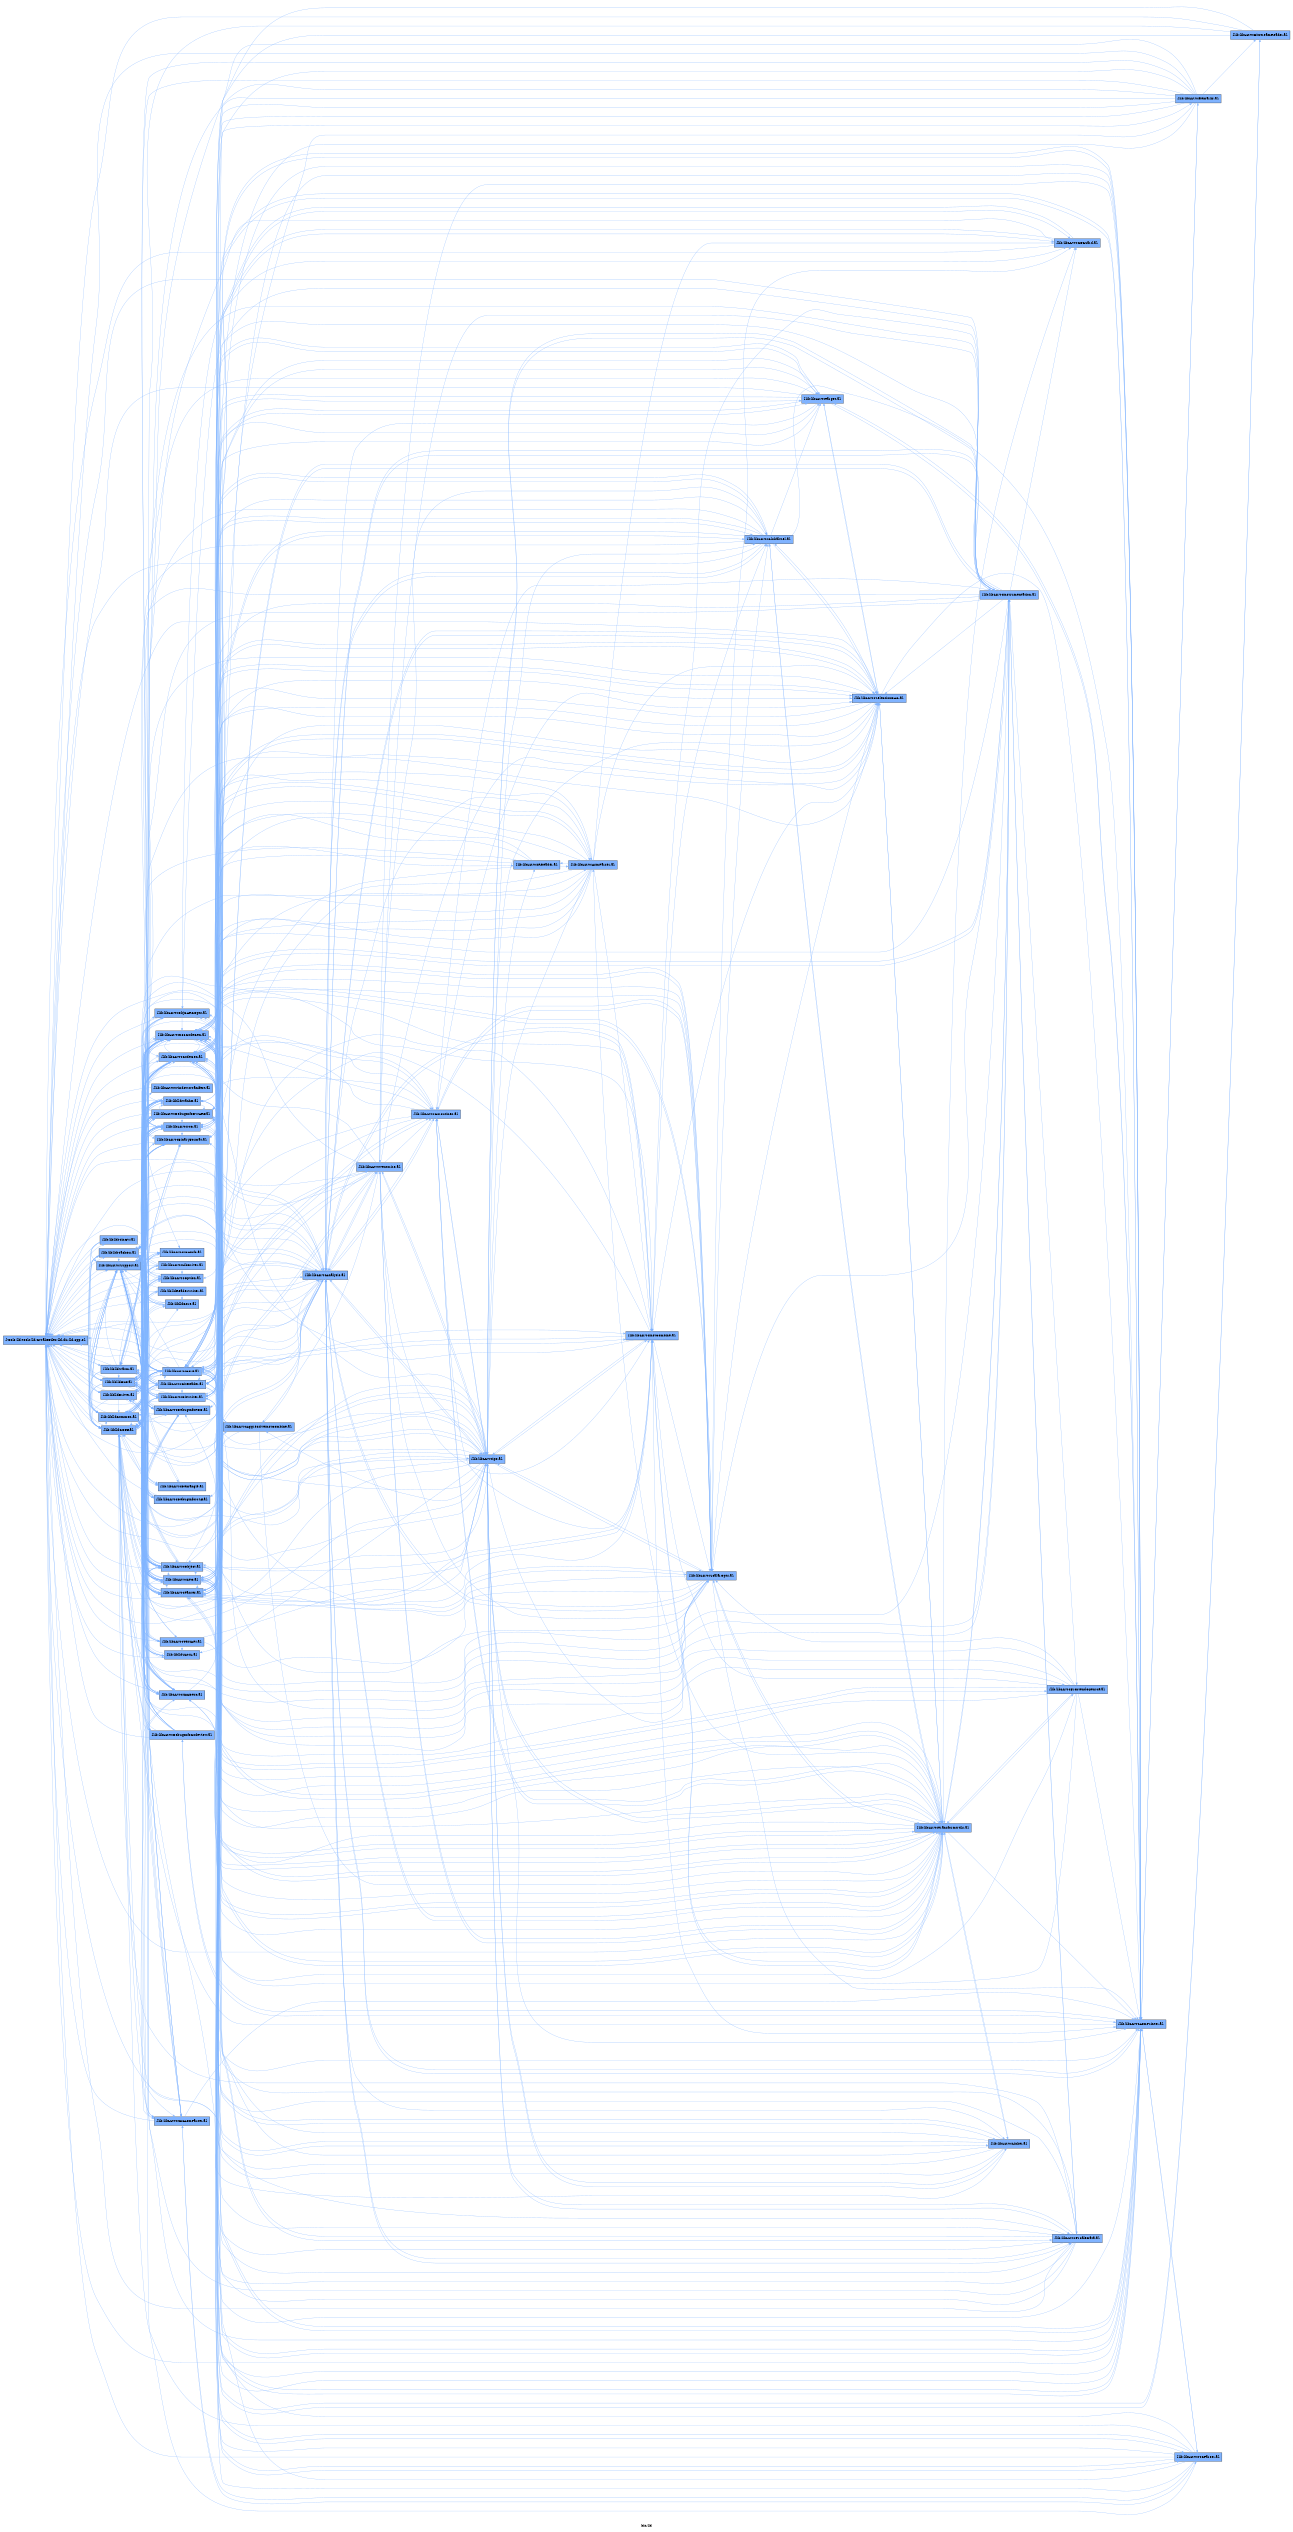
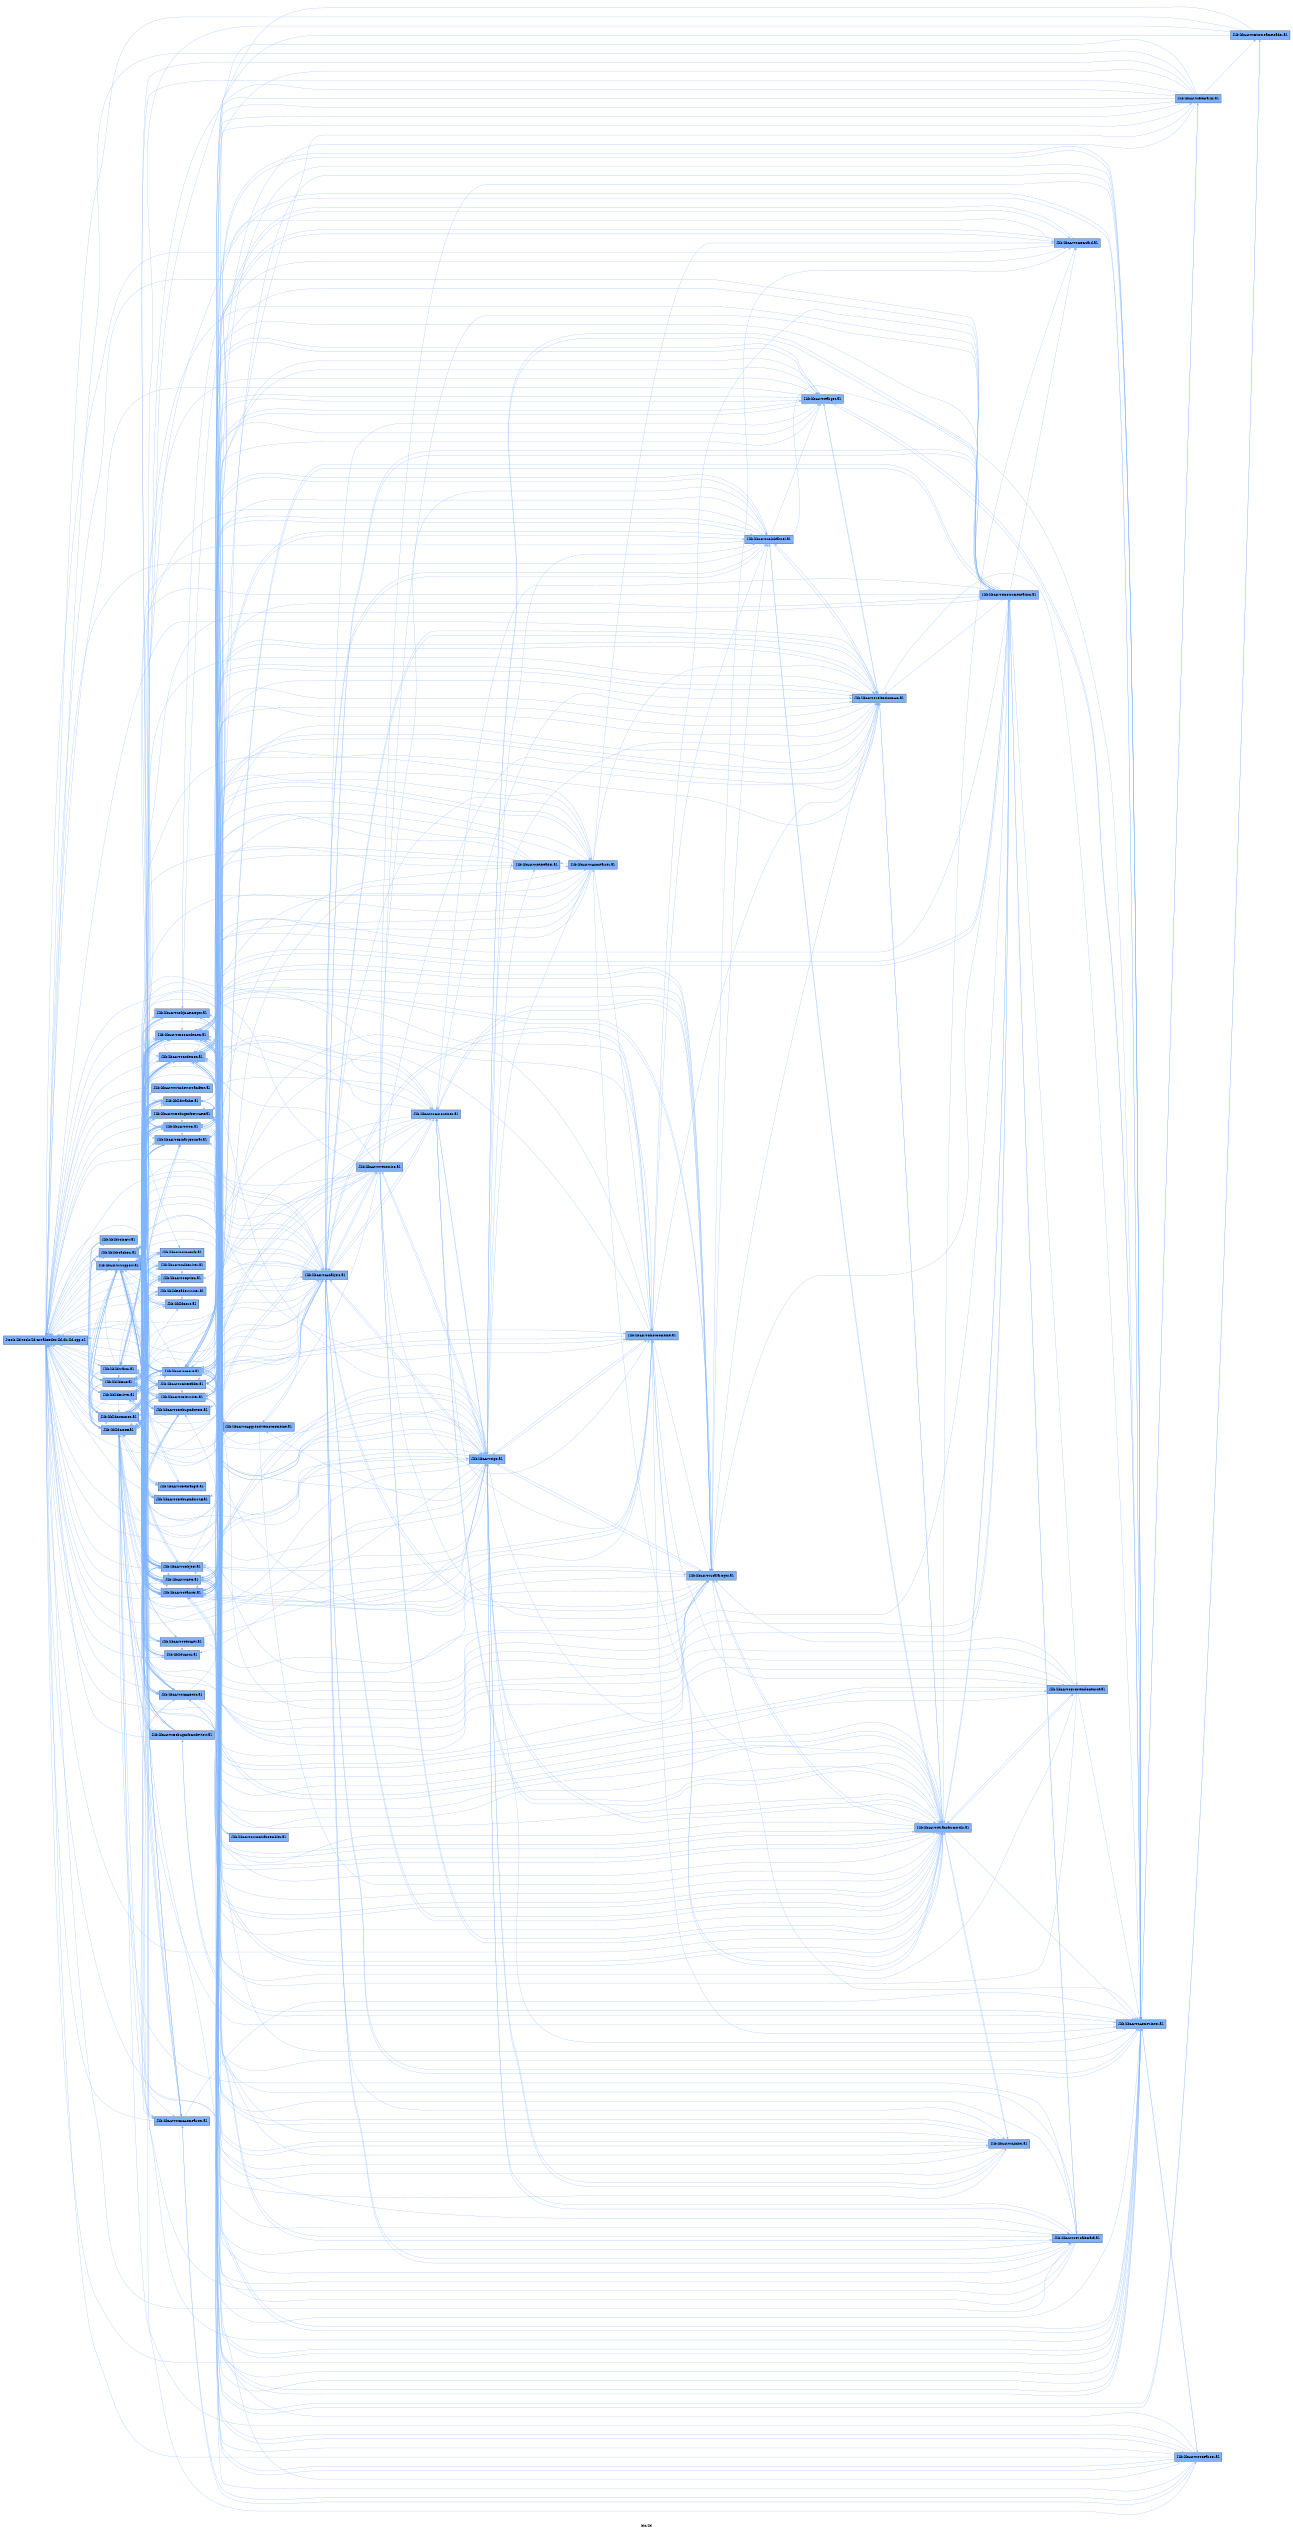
none -> (145, 1344)
none -> (259, 1837)
(243, 1860) -> (240, 1961)
